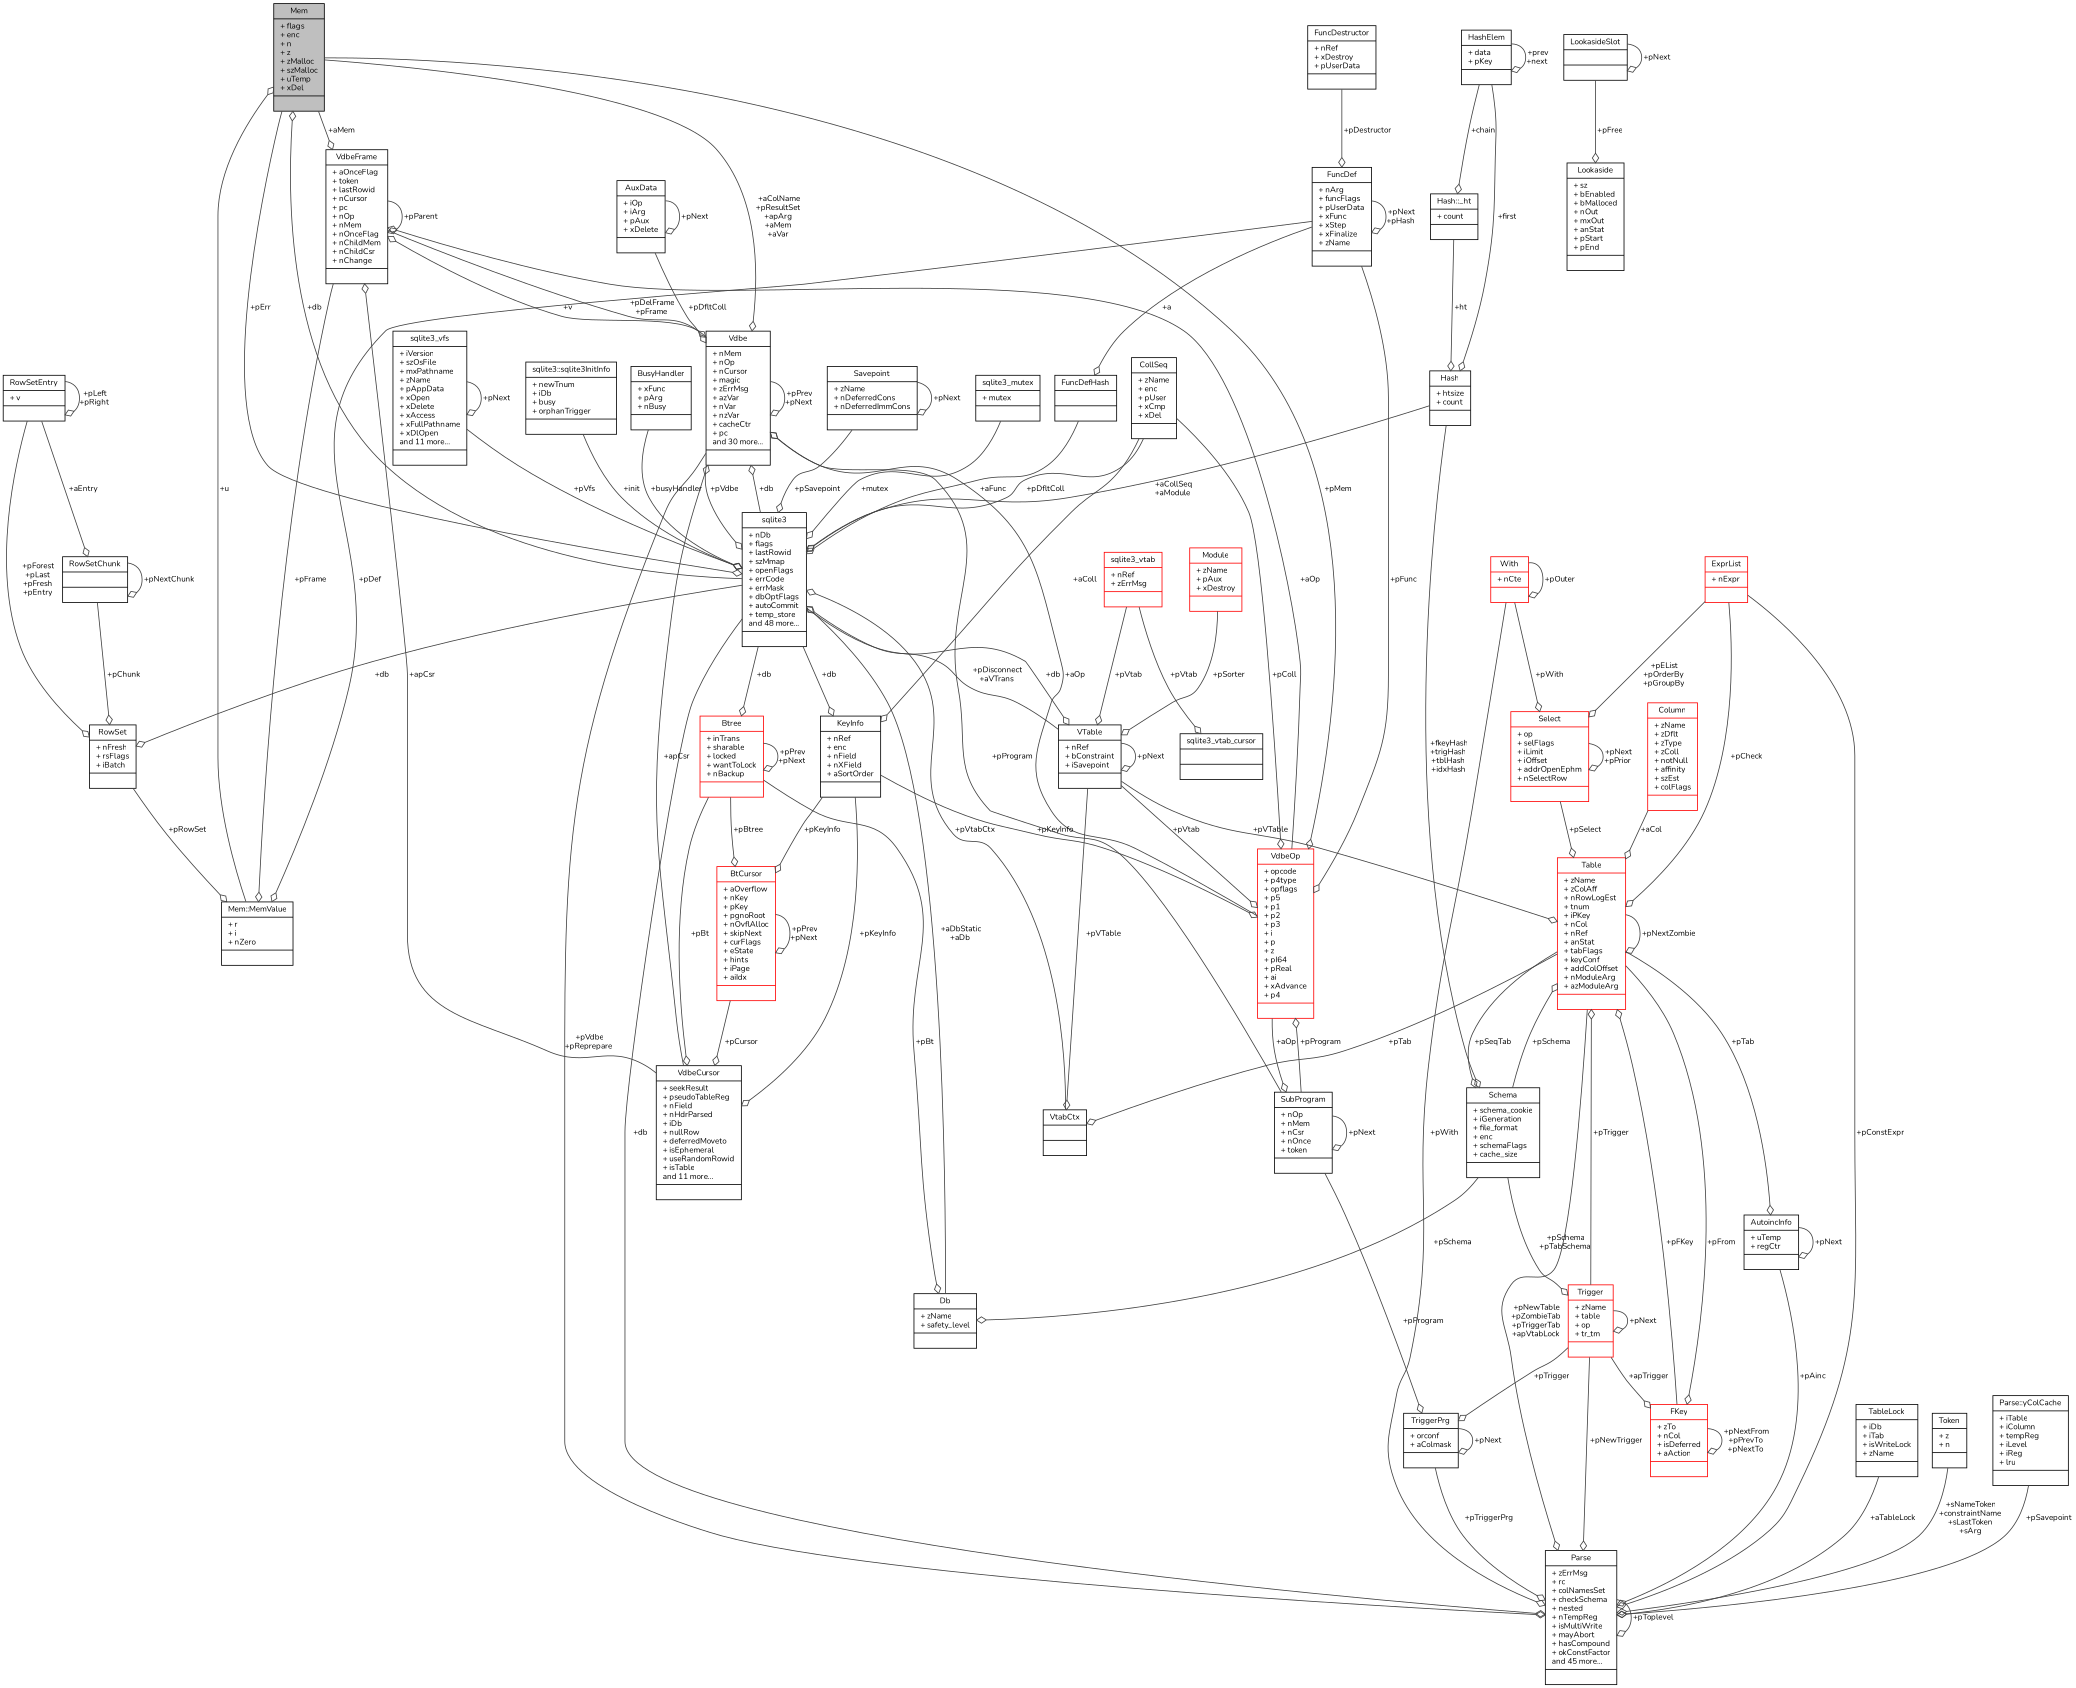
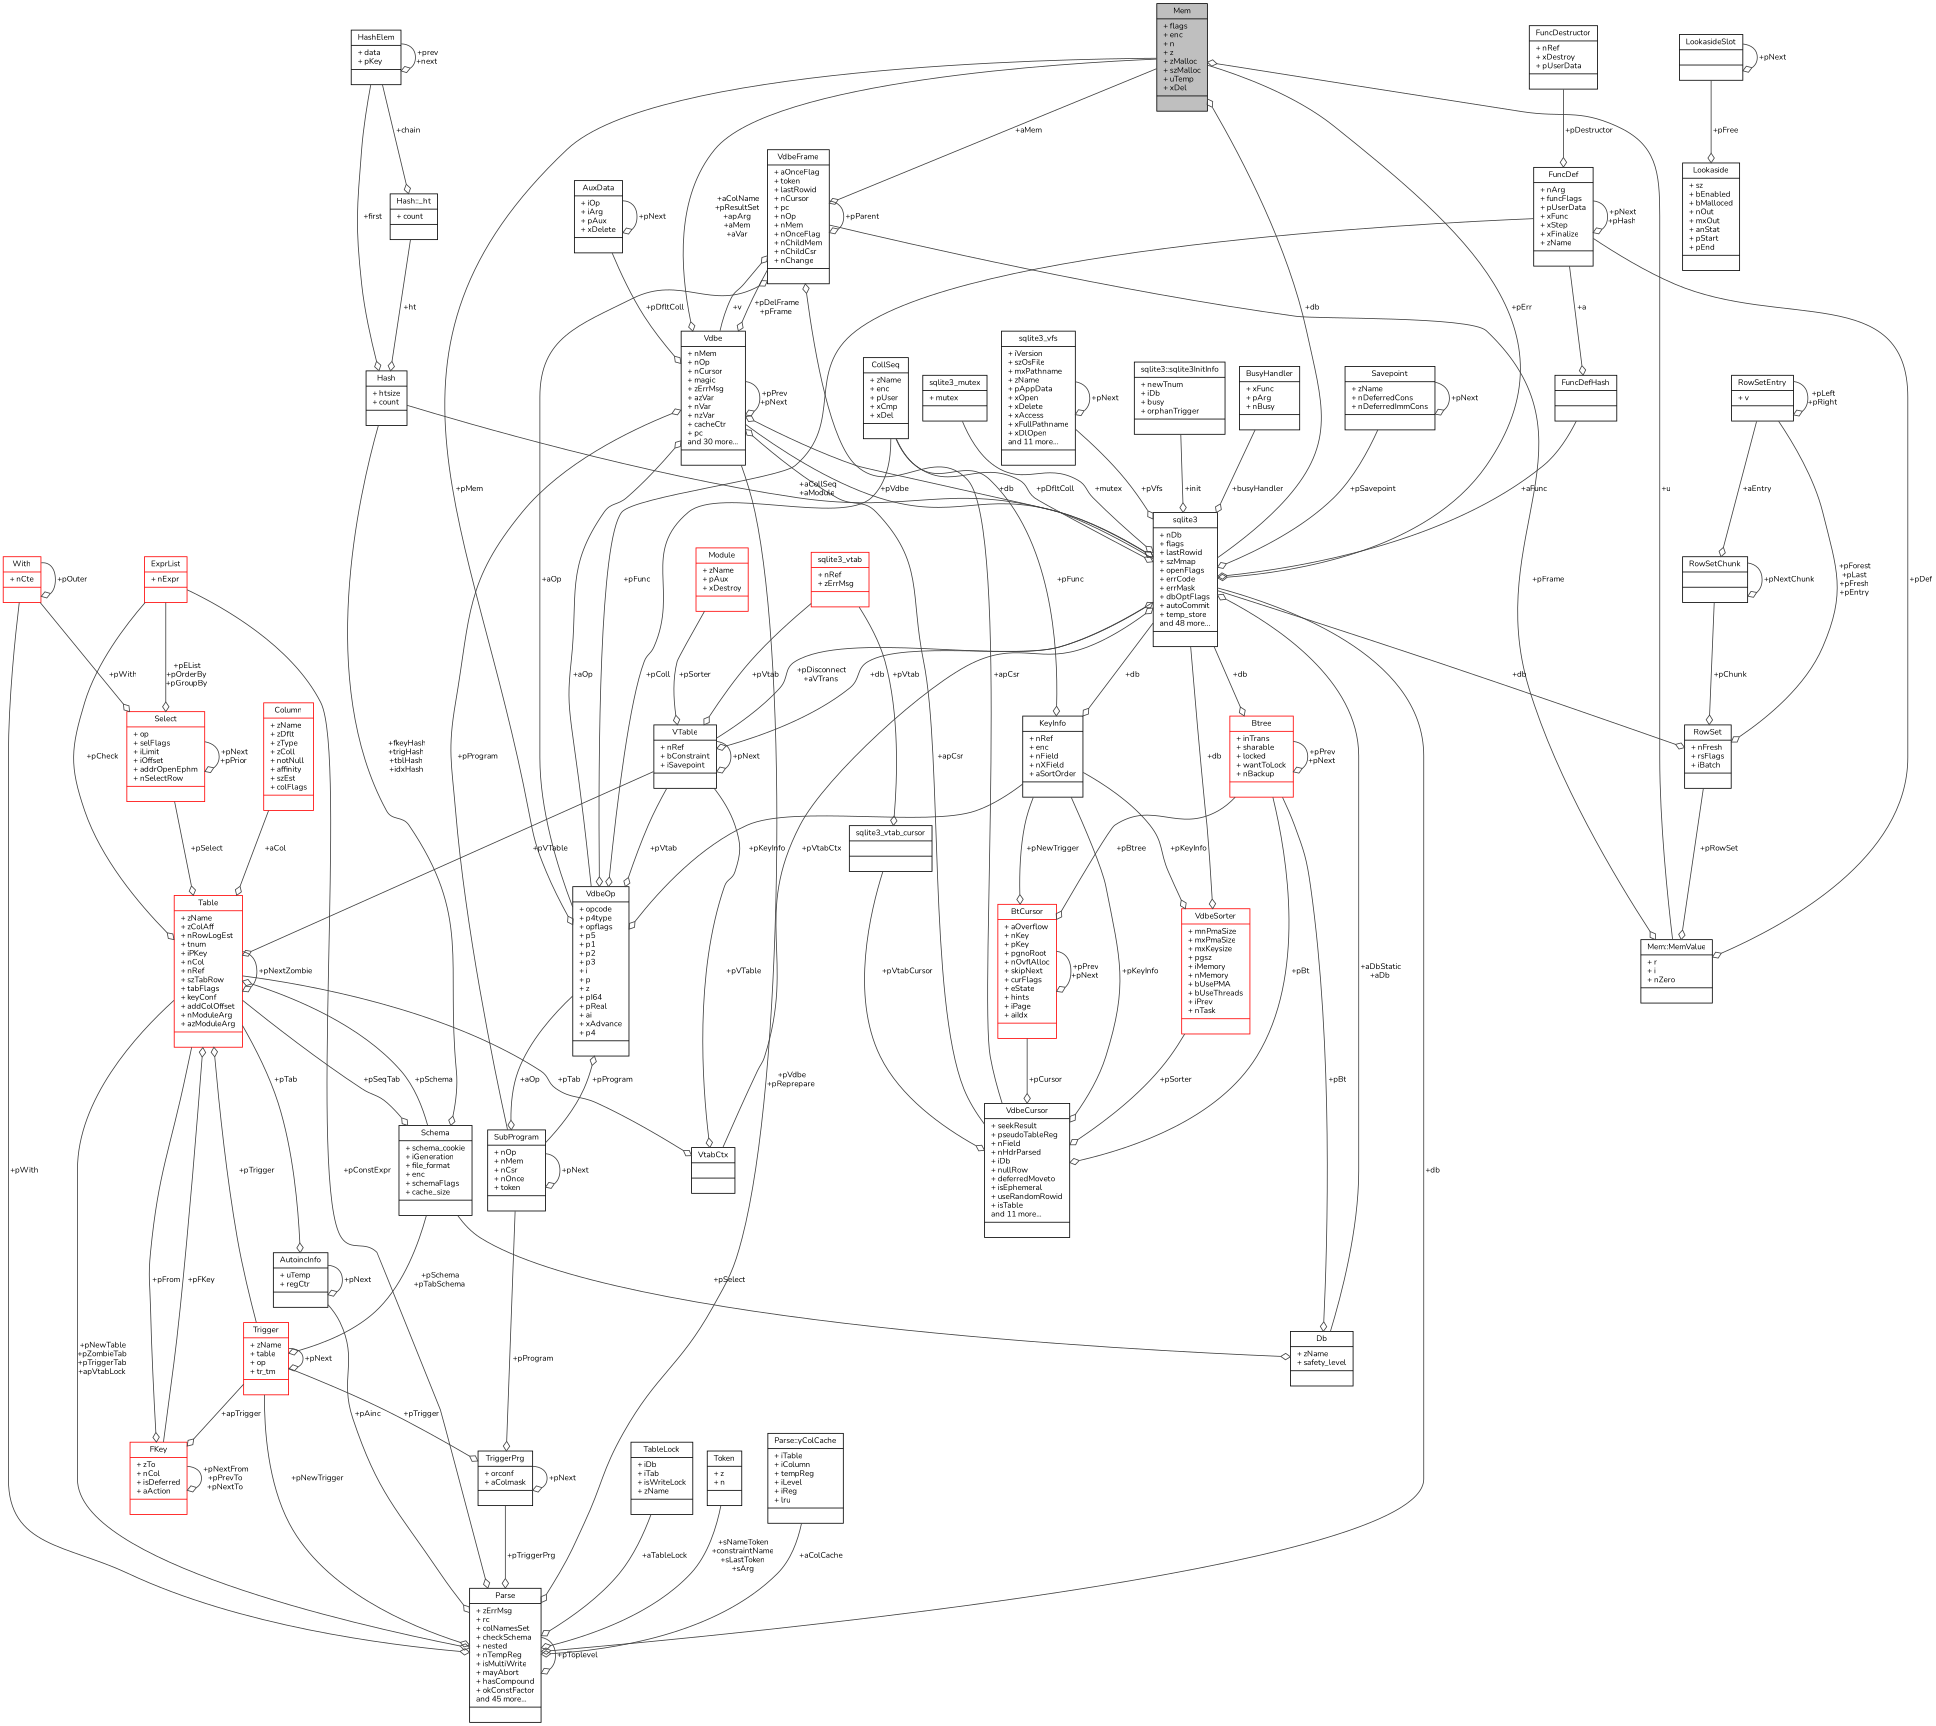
(1084, 580) -> (1070, 580)
(822, 830) -> (1052, 849)
(1286, 934) -> (601, 971)
(1579, 942) -> (203, 980)
none -> (1216, 971)
none -> (871, 1030)
(1452, 1242) -> (729, 1280)
(2048, 1518) -> (820, 1556)
